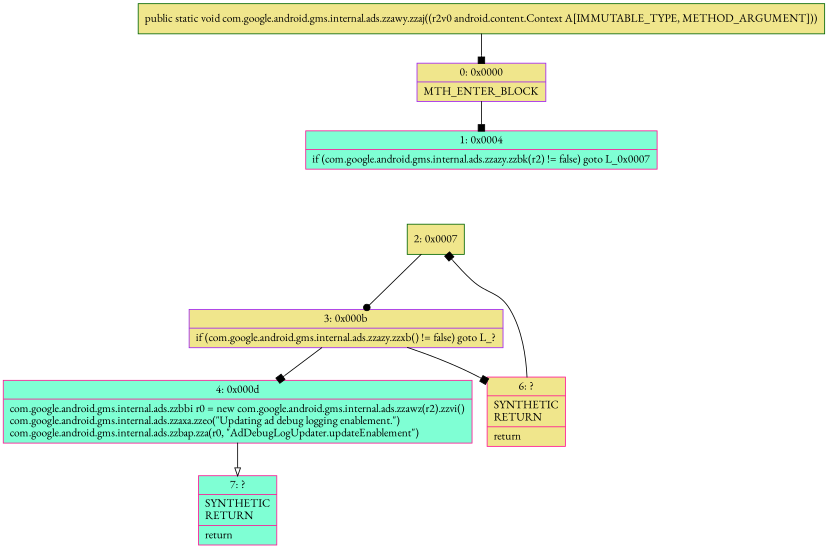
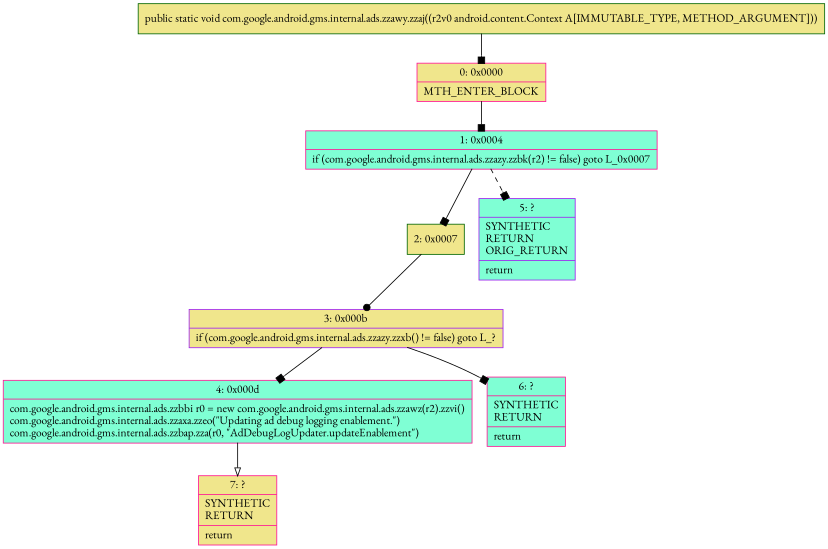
(481, 82) -> (481, 82)
none -> (527, 239)
(508, 307) -> (459, 193)
(526, 412) -> (526, 412)
(238, 510) -> (238, 510)
